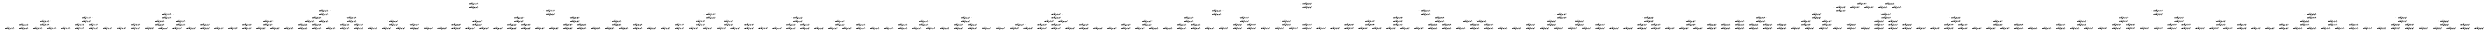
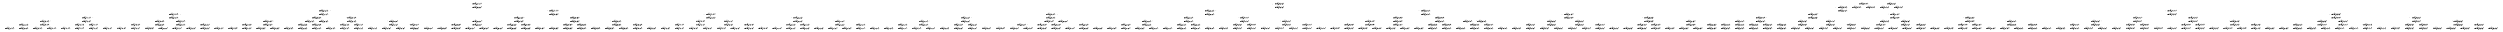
none -> (1879, 28)
